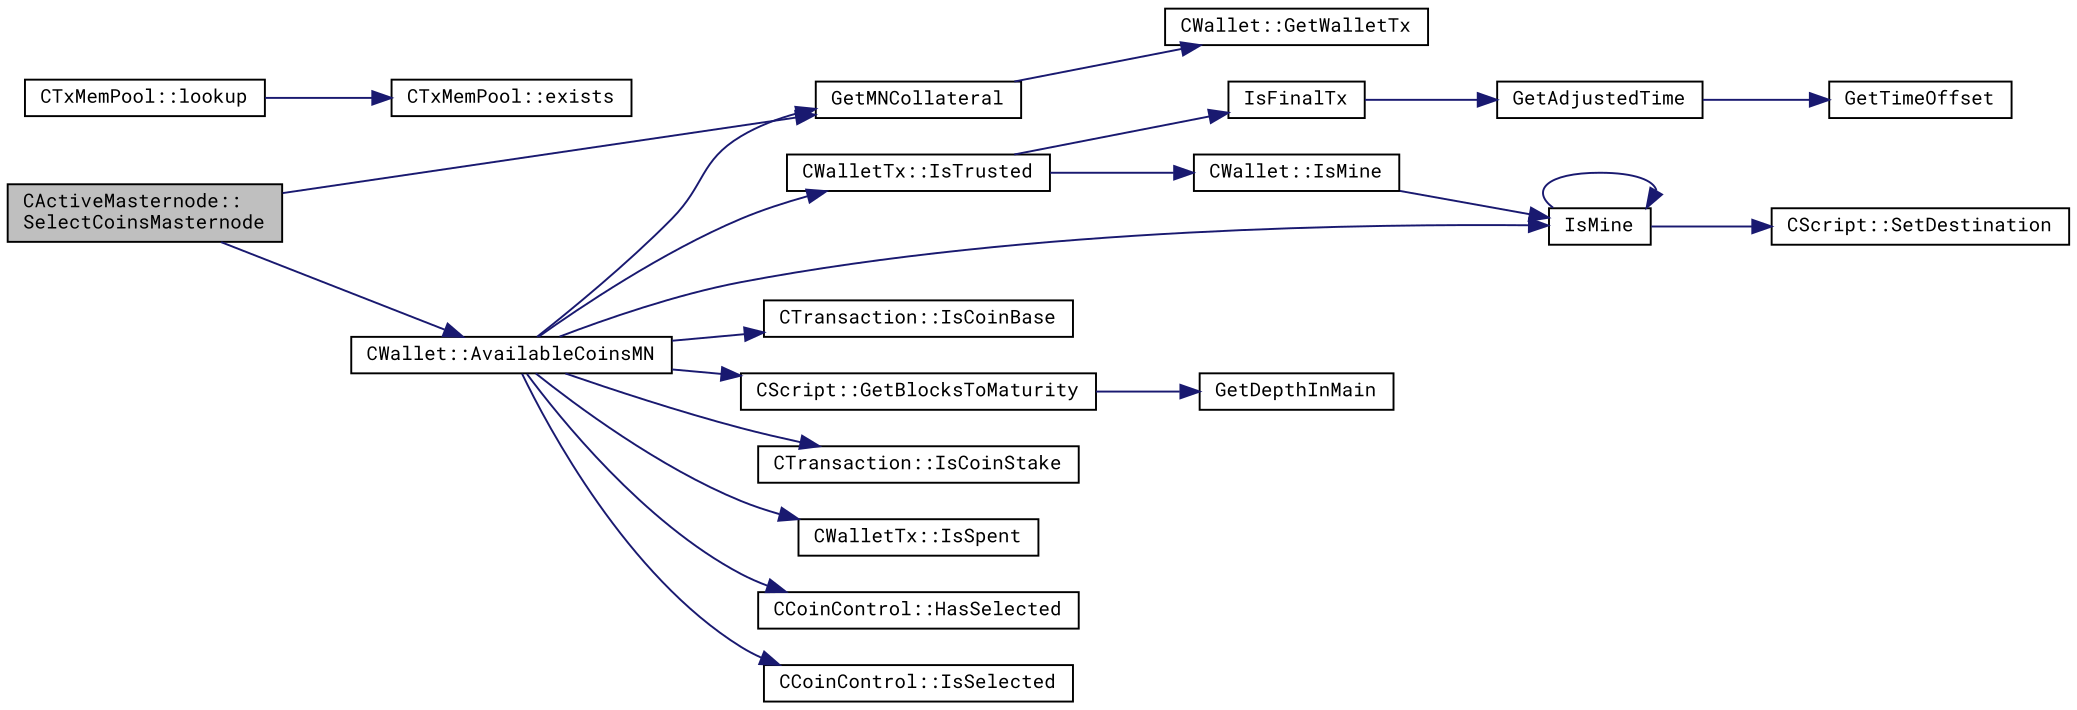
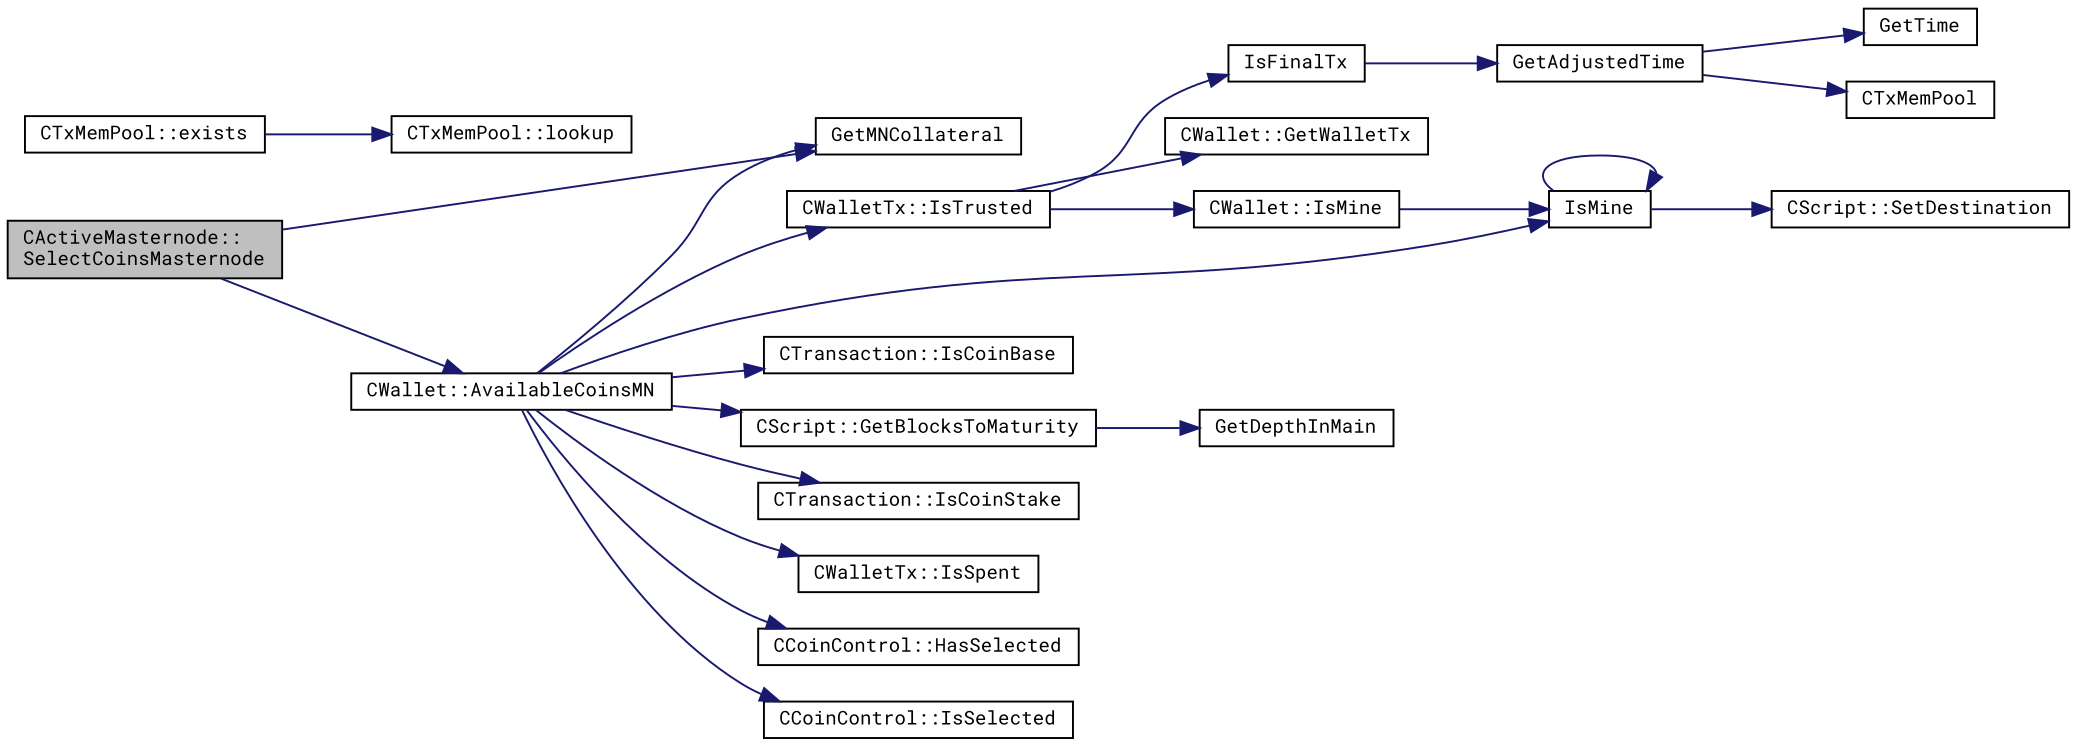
none -> (1920, 27)
(1098, 65) -> (1119, 171)
(319, 98) -> (319, 134)
(1920, 100) -> (1920, 100)
